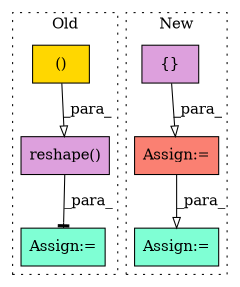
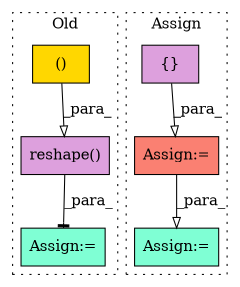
(177, 25) -> (177, 25)
